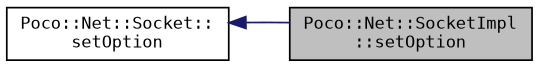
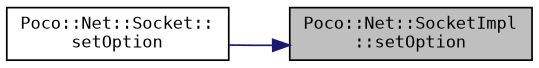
(268, 22) -> (251, 45)
